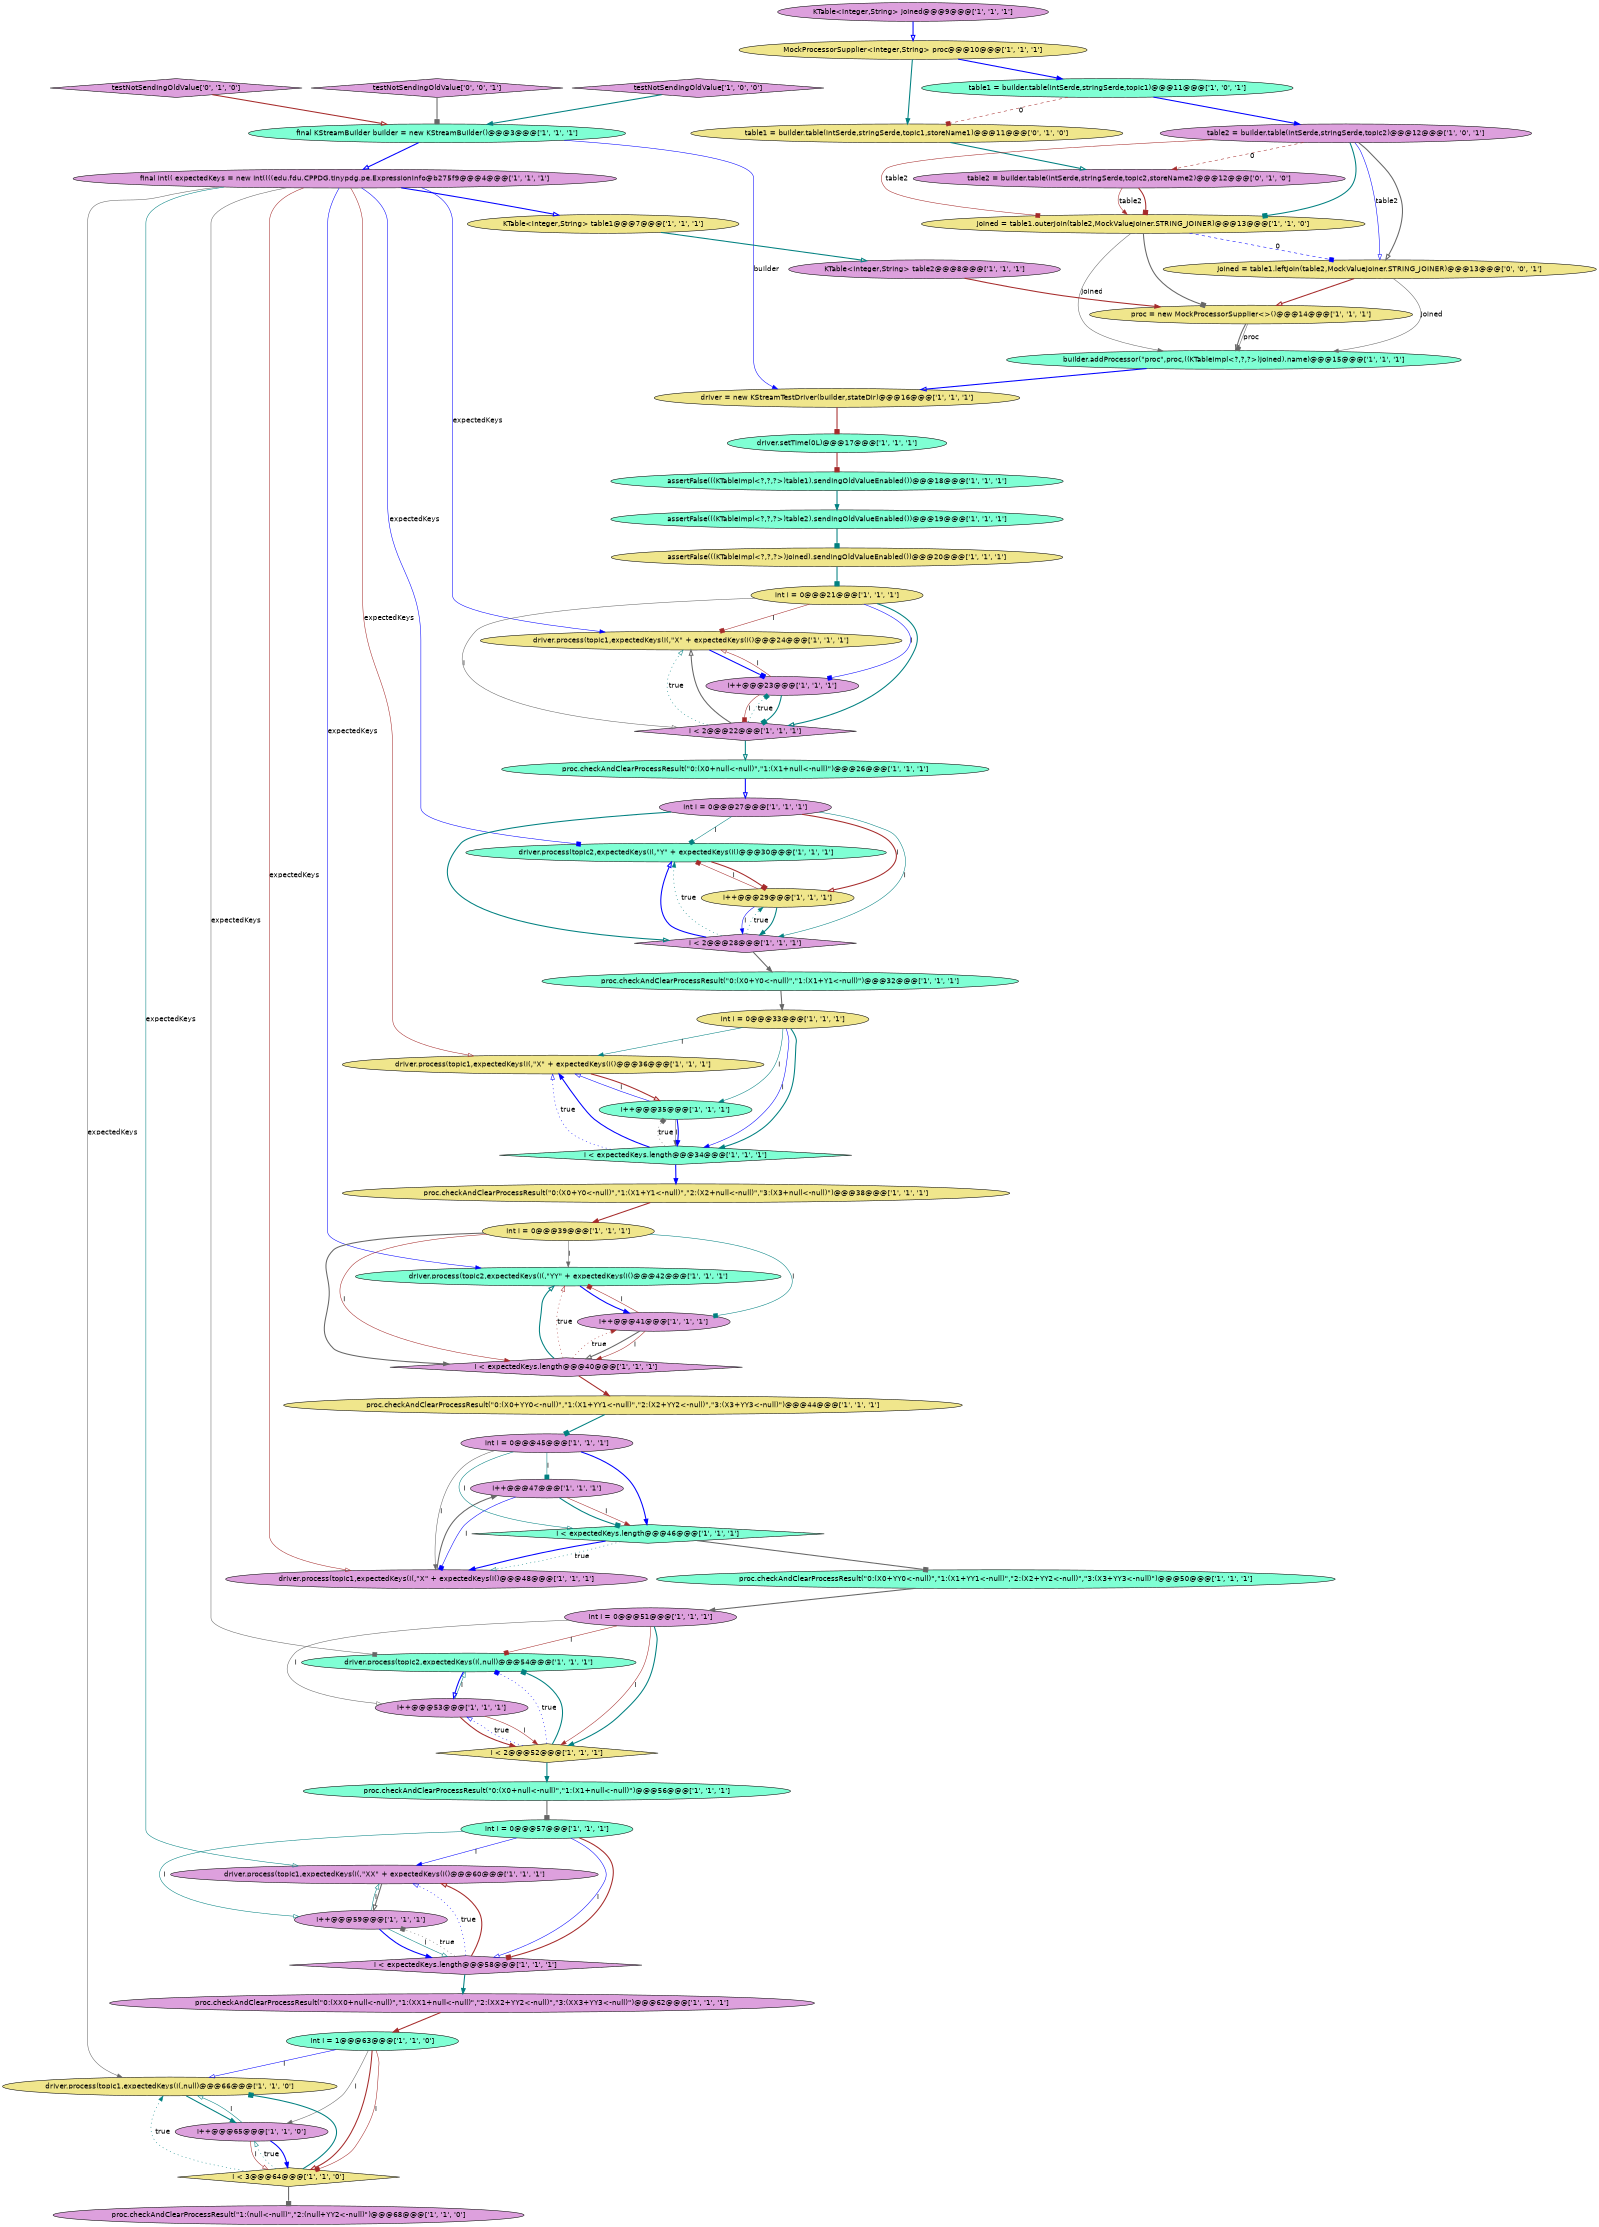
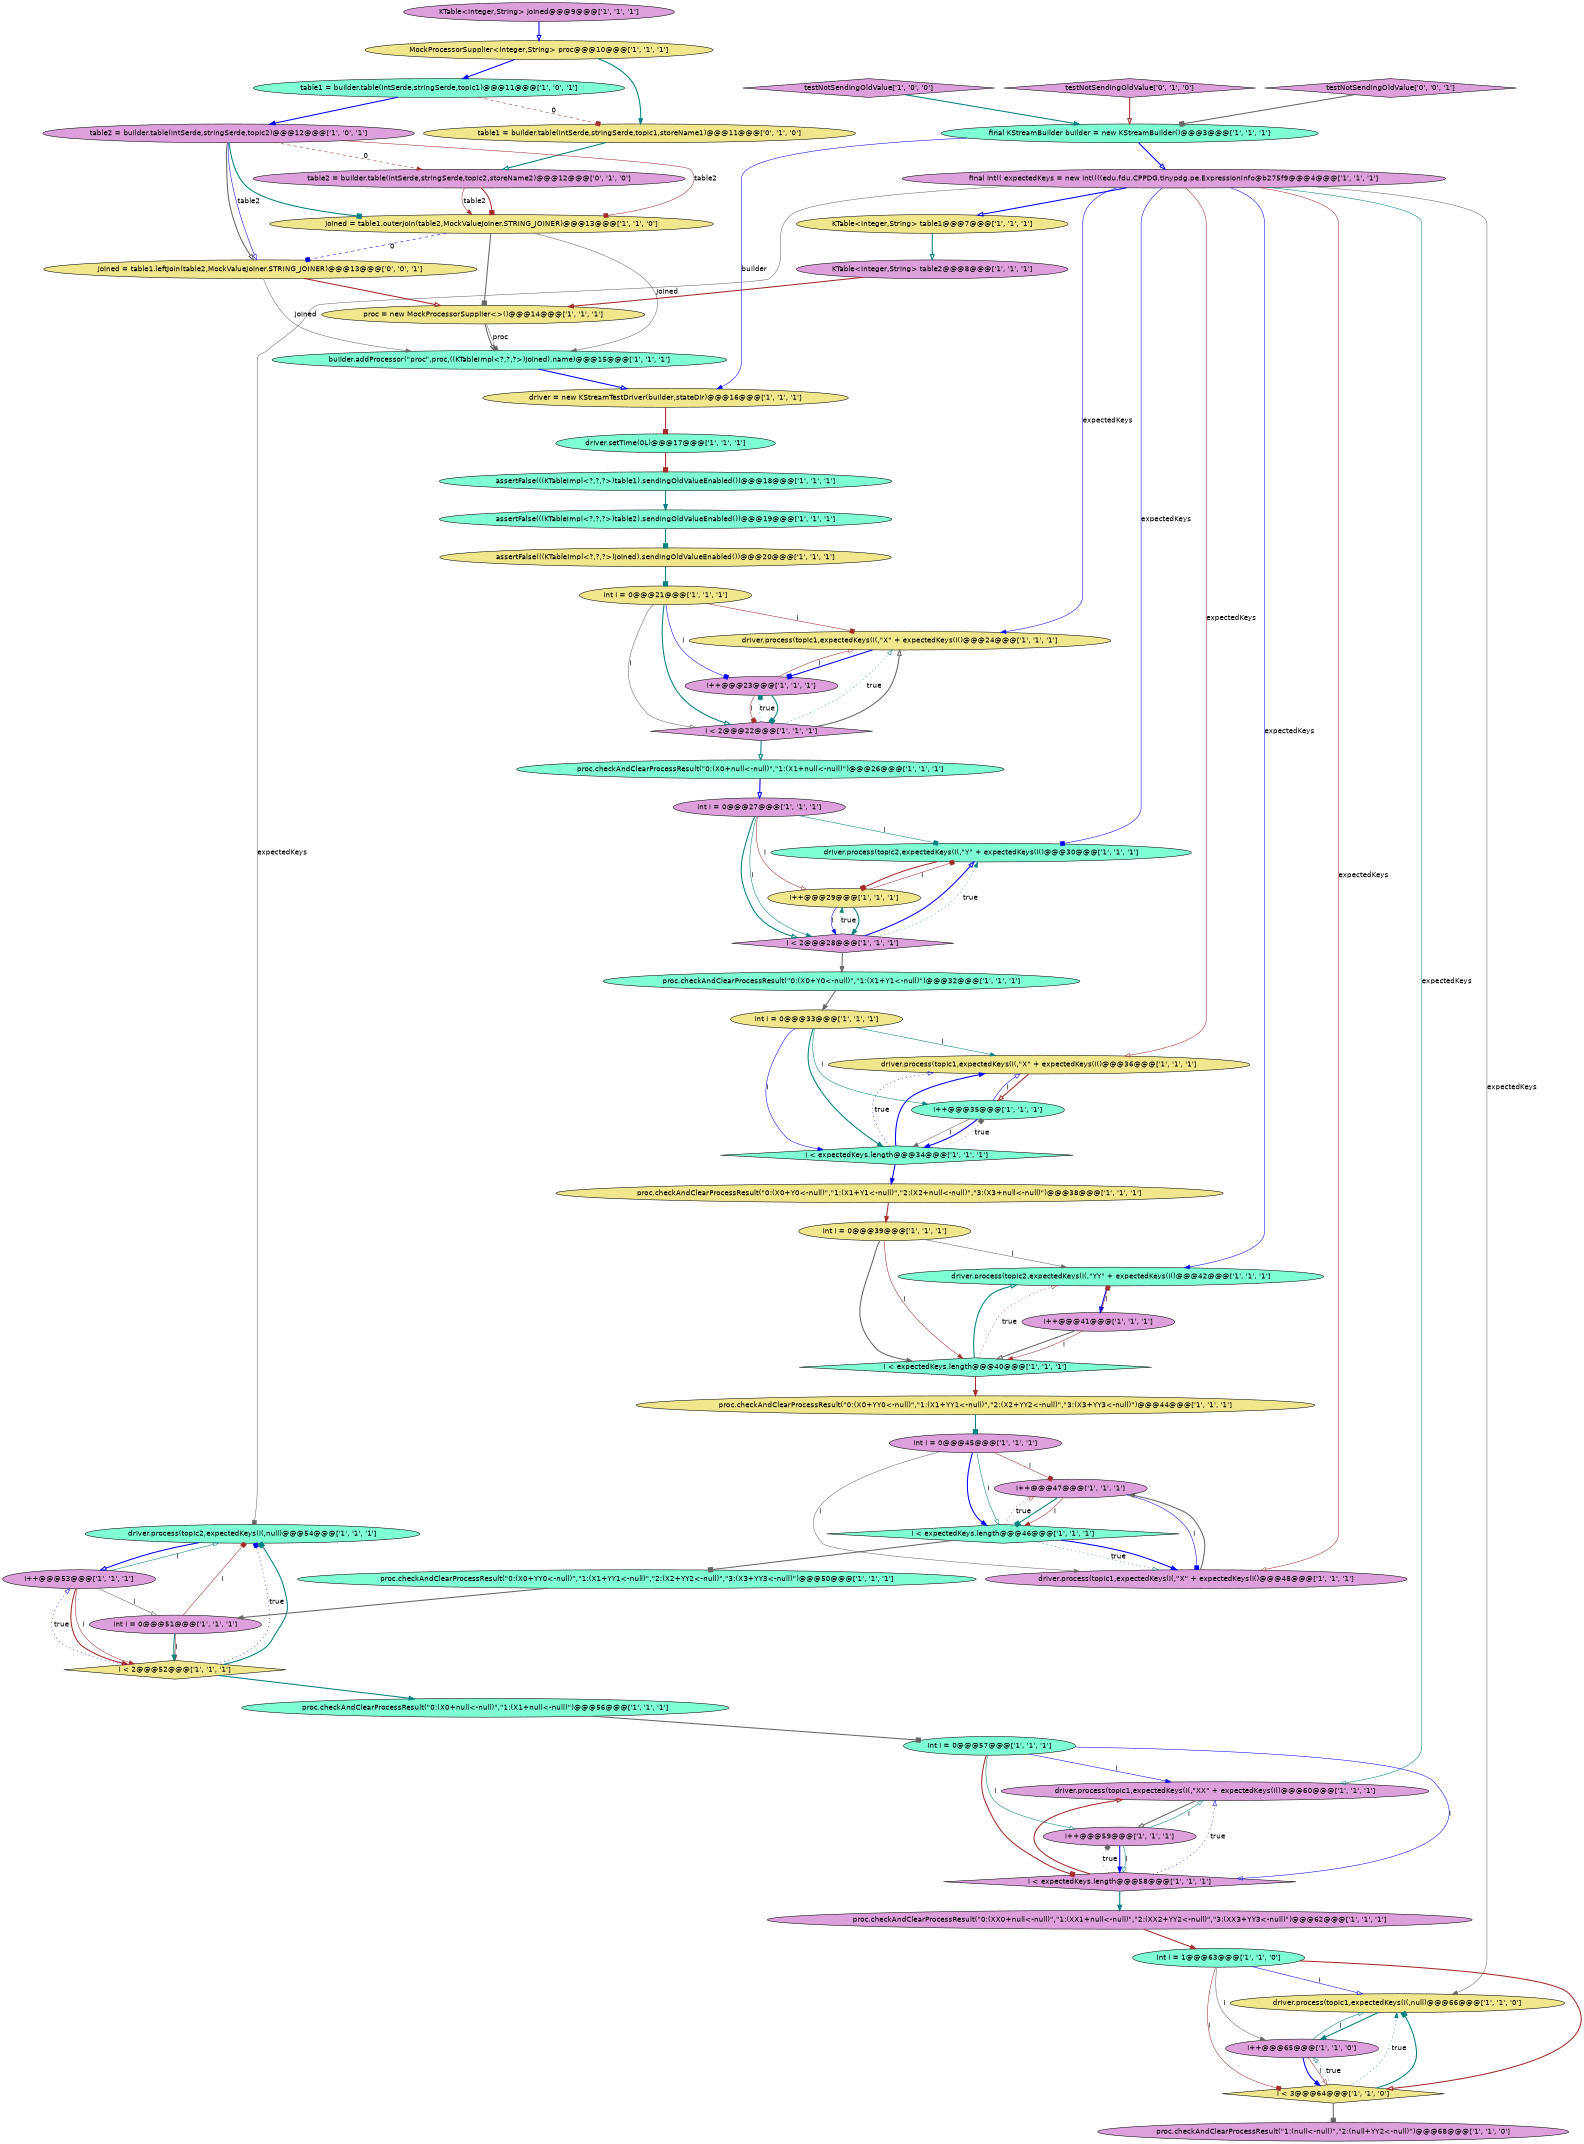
(889, 841) -> (764, 862)
(769, 1256) -> none
(590, 1342) -> none
(566, 1367) -> (975, 1367)
(547, 1463) -> (1021, 1465)
none -> (1014, 1509)
(371, 1634) -> (125, 1601)
